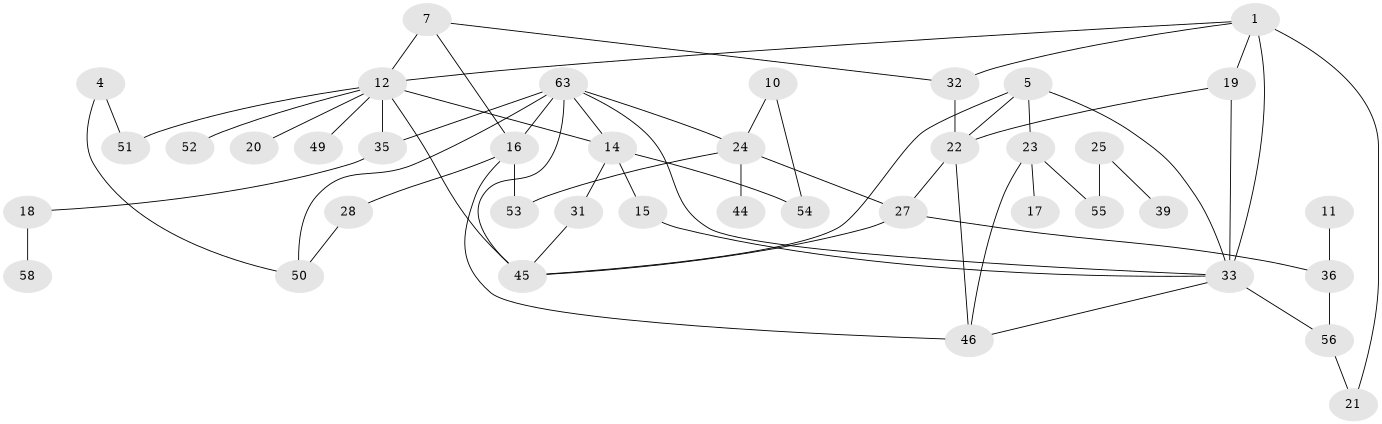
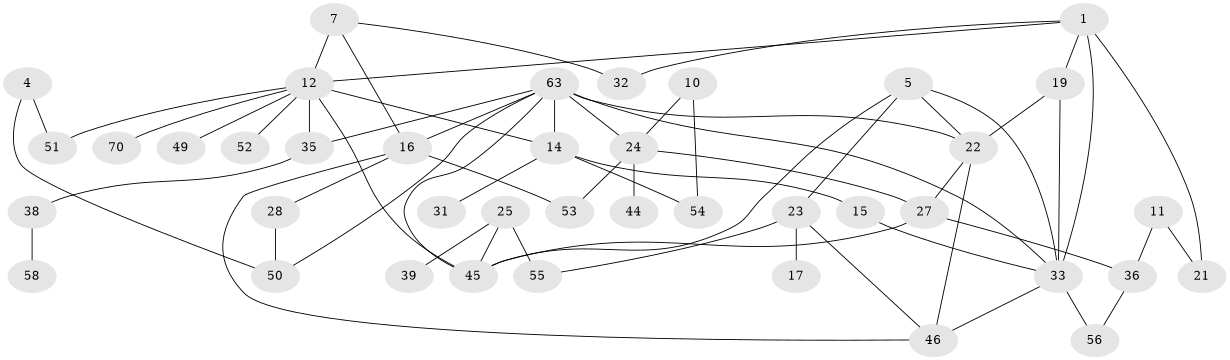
(955, 122) -> (764, 116)
(254, 148) -> (117, 148)
(28, 212) -> (32, 212)
(551, 244) -> (490, 244)
(1341, 373) -> (1180, 244)
